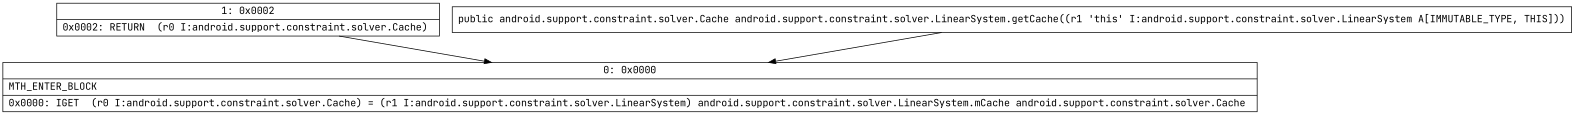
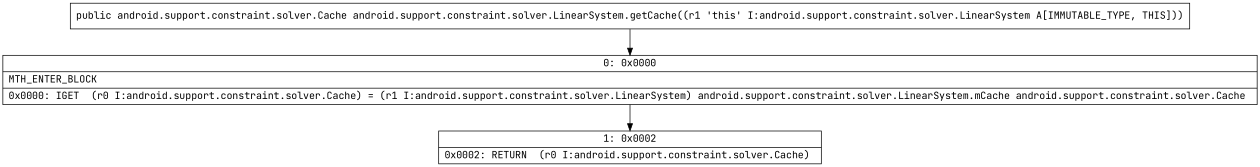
(412, 49) -> (630, 114)
